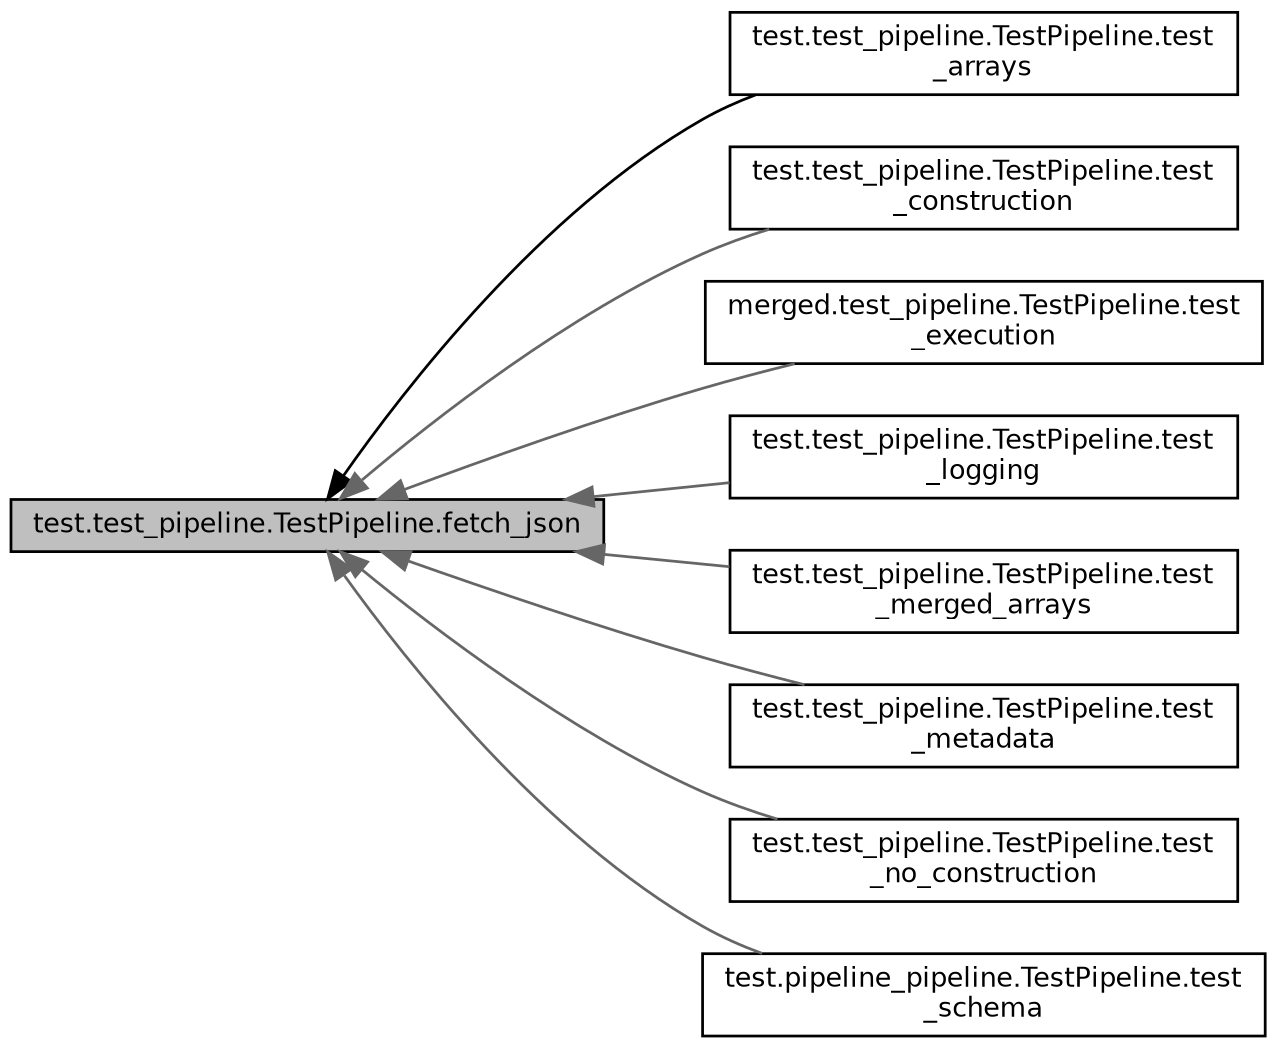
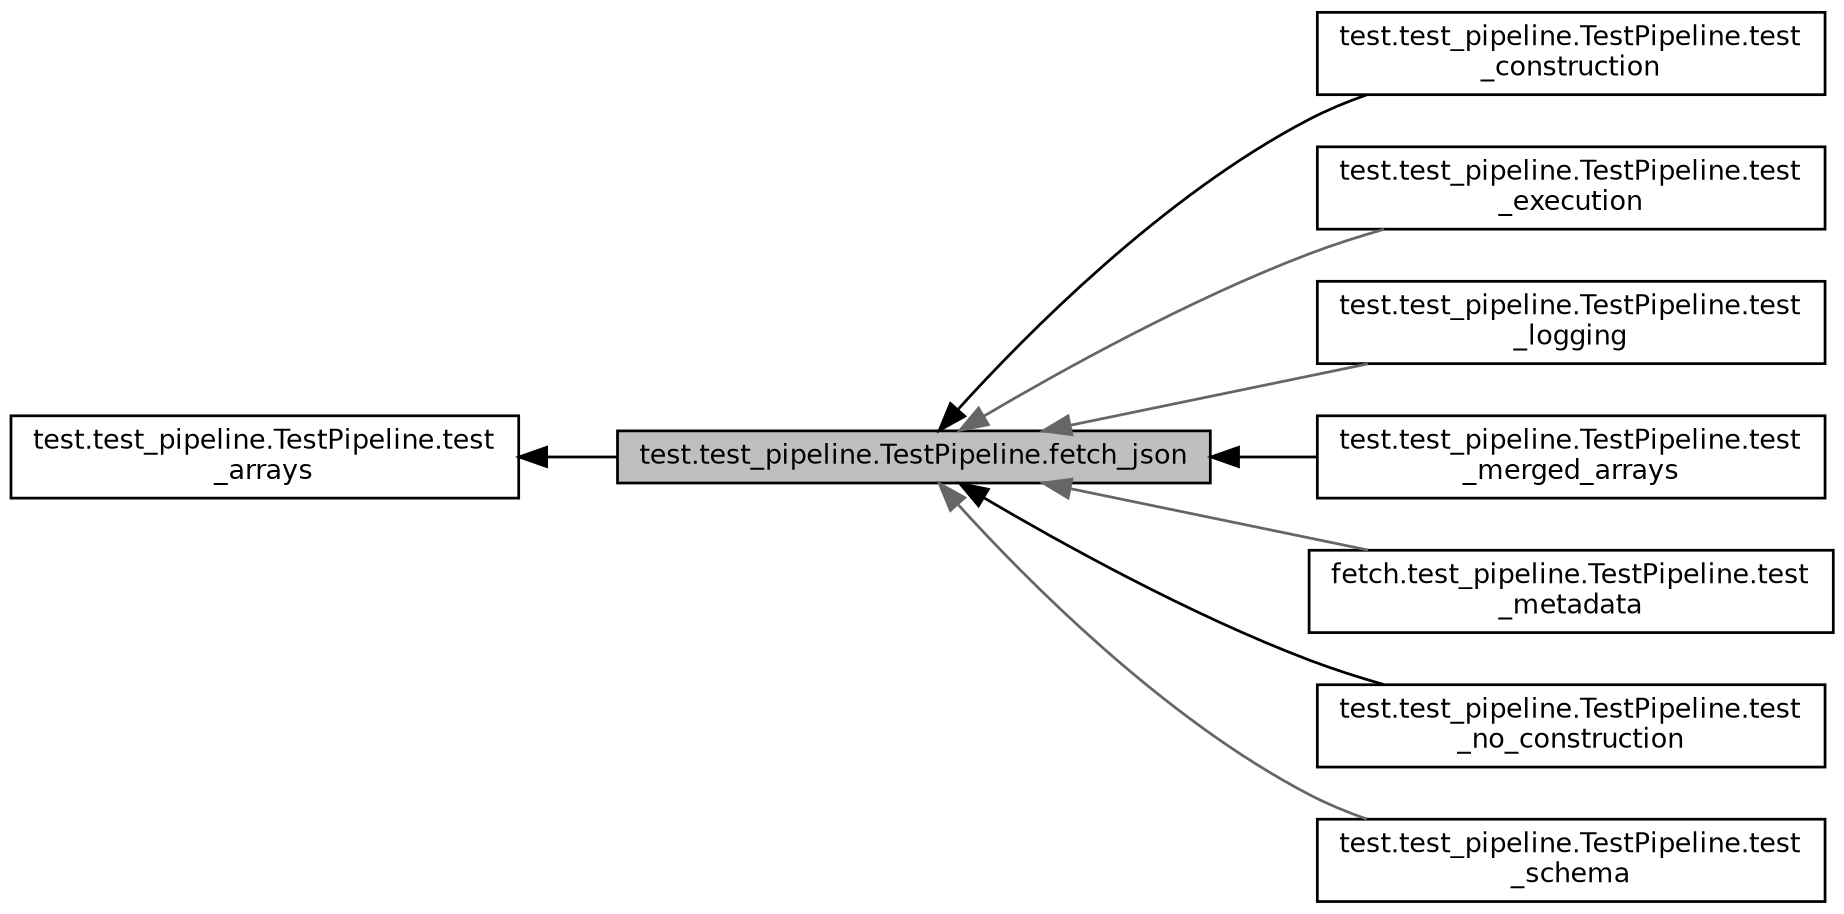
(526, 258) -> (582, 457)
(984, 322) -> (1571, 188)
(554, 336) -> (1146, 230)
(667, 561) -> (1278, 457)
(559, 713) -> (1179, 603)
(984, 726) -> (1571, 591)
(984, 995) -> (1571, 860)
